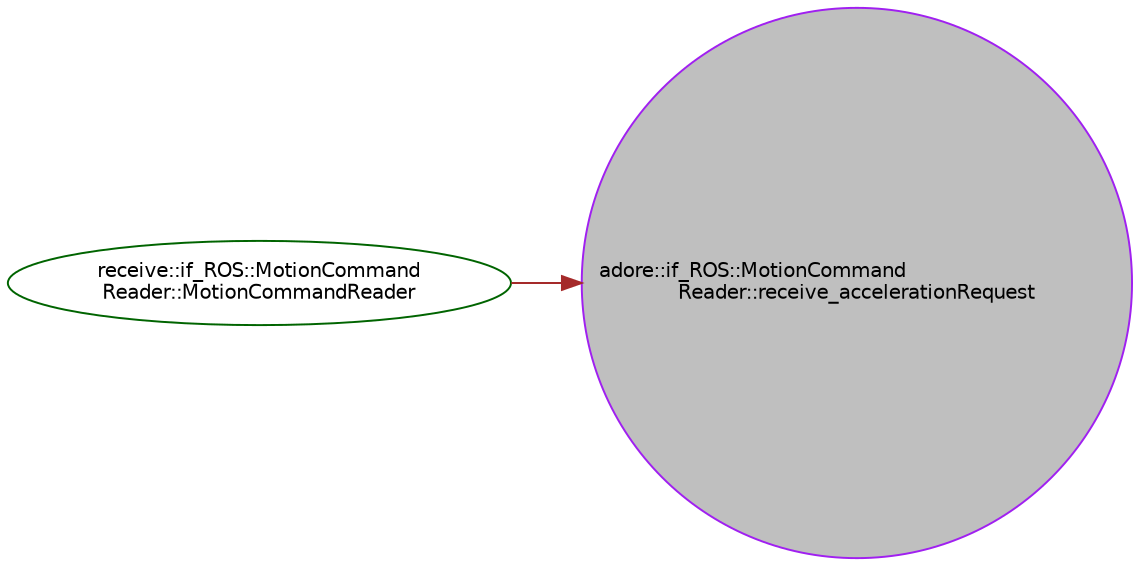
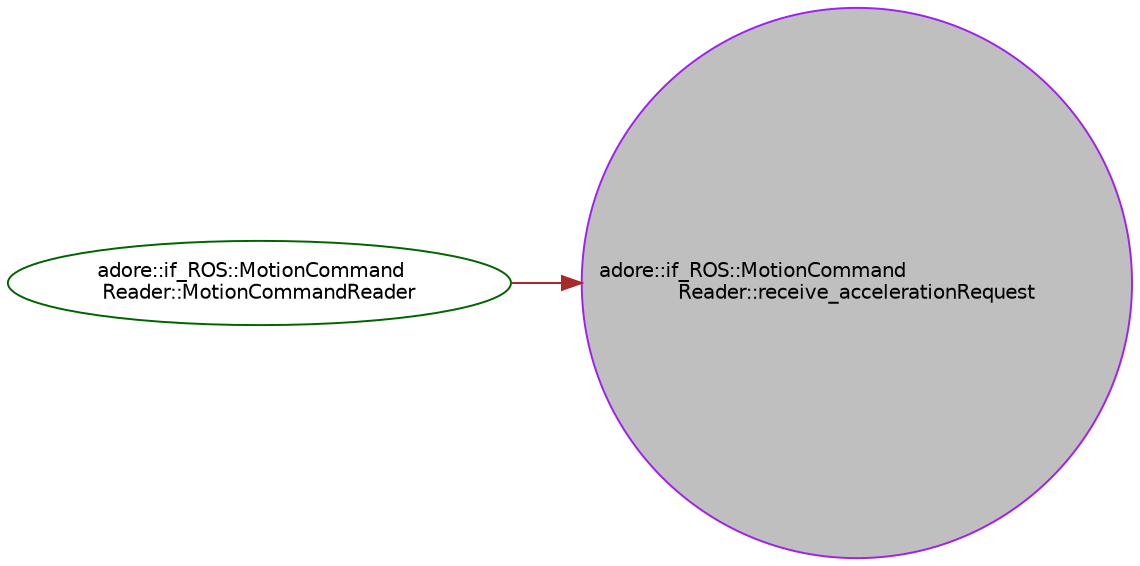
(259, 283) -> (259, 283)
